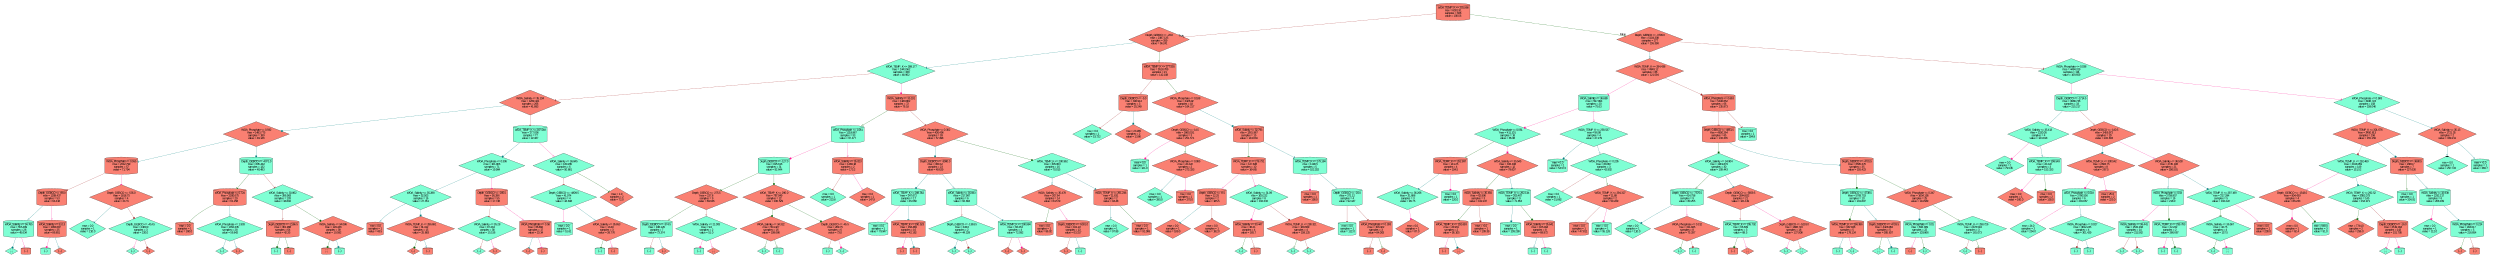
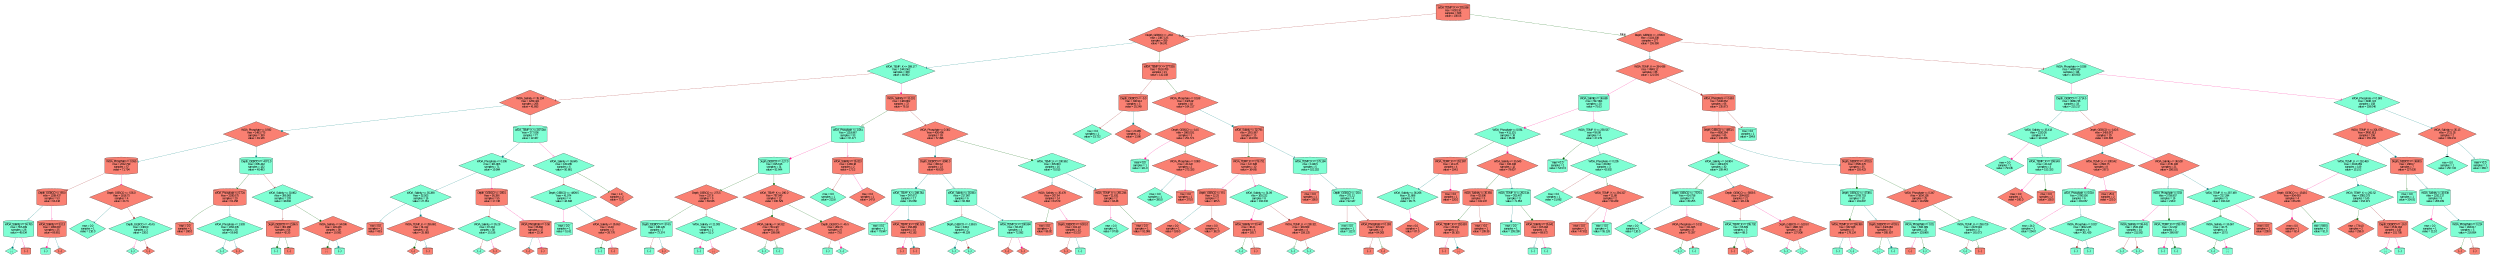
(1573, 150) -> (1573, 150)
(1450, 197) -> (1450, 197)
(1111, 211) -> (1111, 211)
